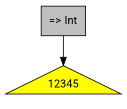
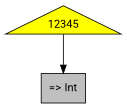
(63, 46) -> (63, 50)
